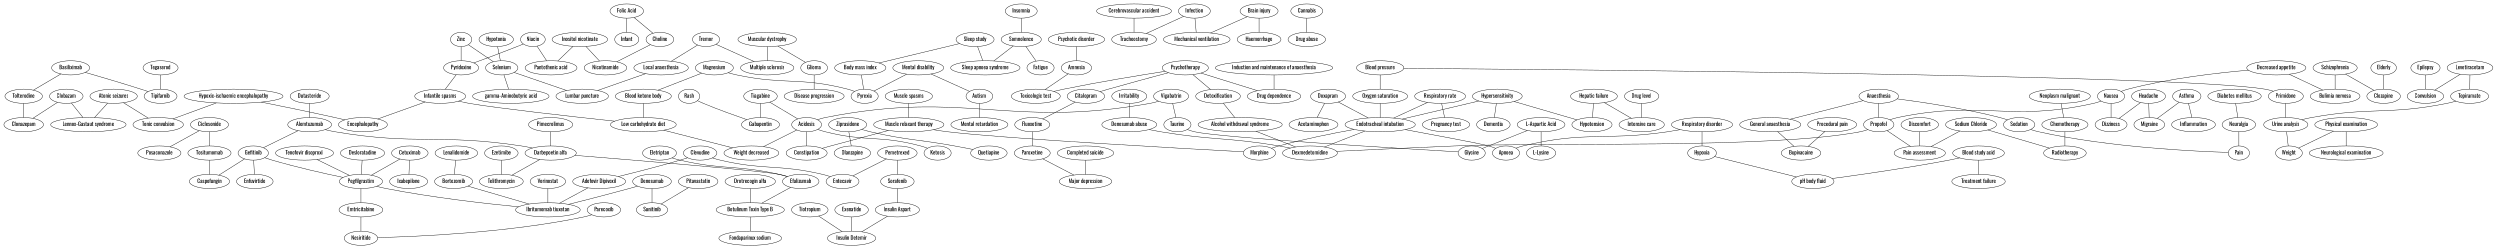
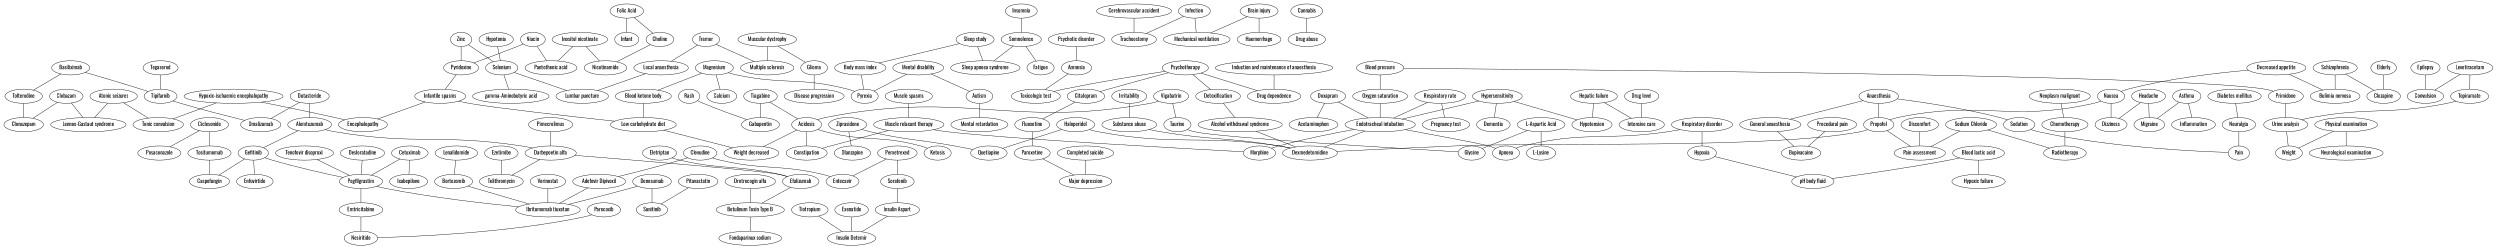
none -> (722, 96)
none -> (261, 125)
none -> (1076, 125)
(1129, 125) -> (1129, 125)
(1979, 153) -> (1979, 153)
(1979, 181) -> (1979, 181)
